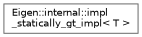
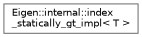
(71, 19) -> (71, 19)
